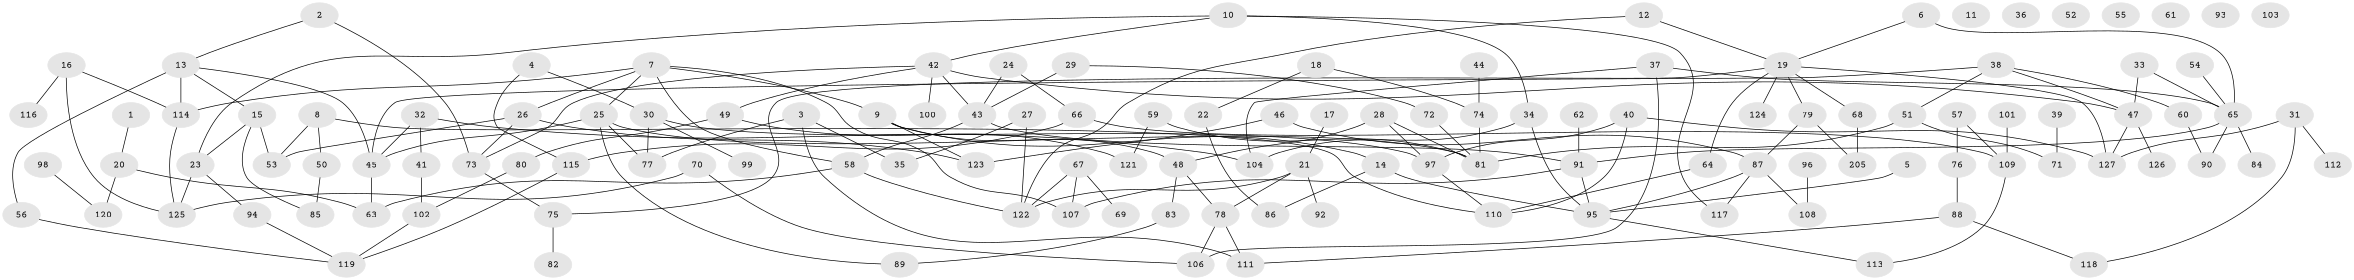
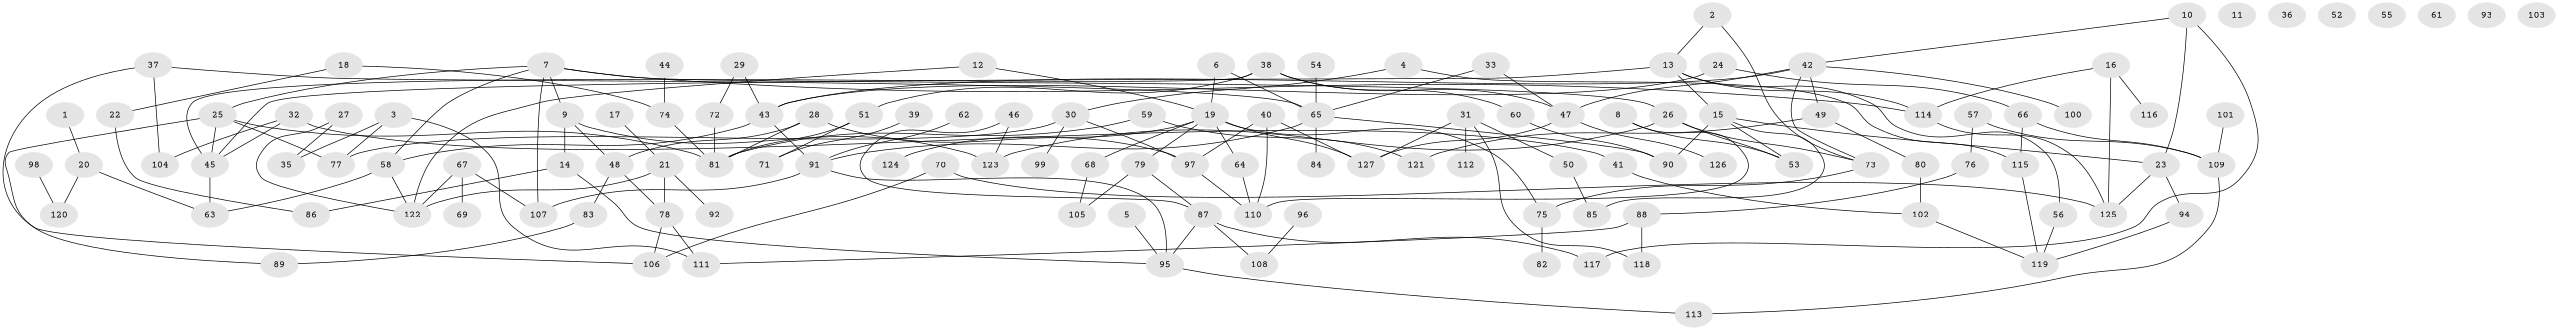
(1529, 115) -> none
(320, 140) -> (1517, 140)
none -> (1689, 144)
(1857, 165) -> (1077, 215)
